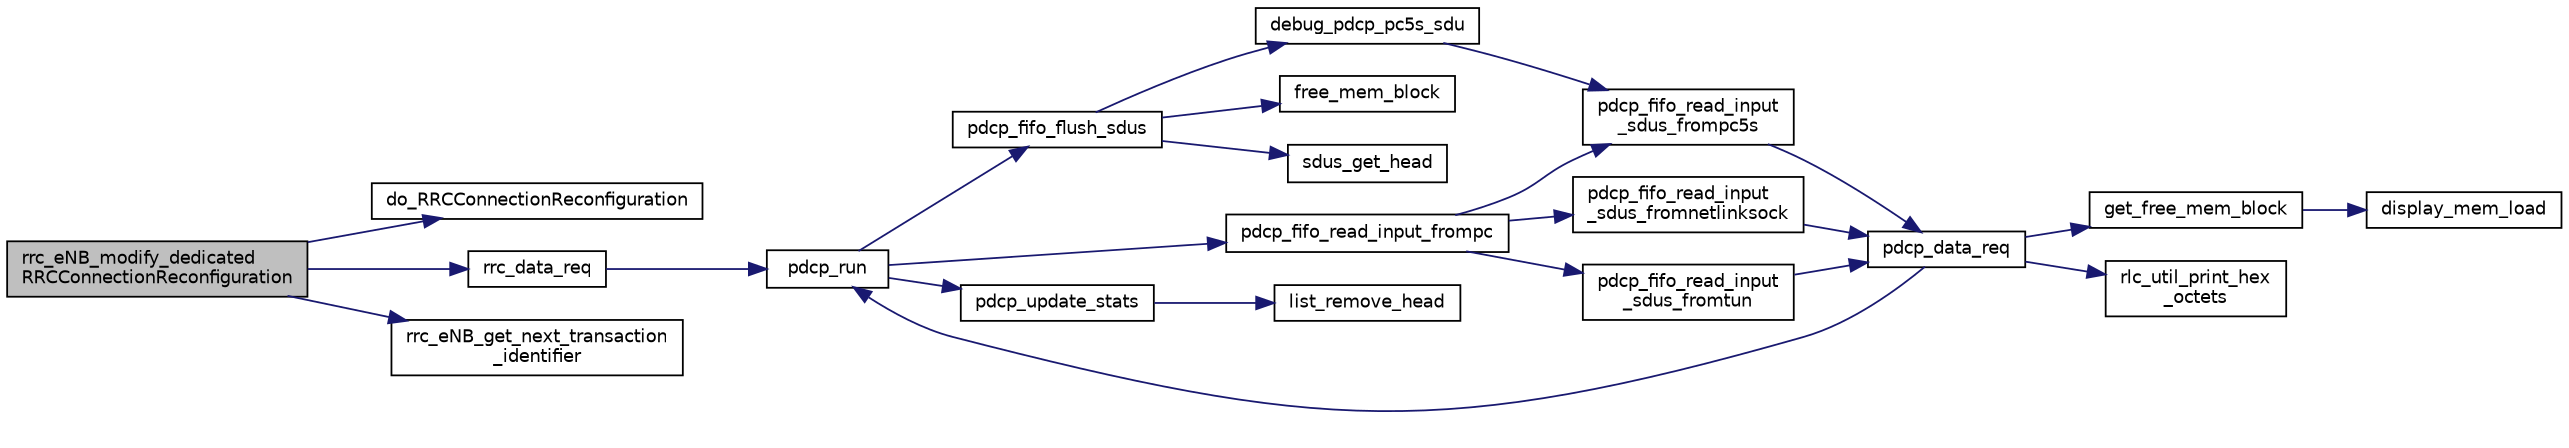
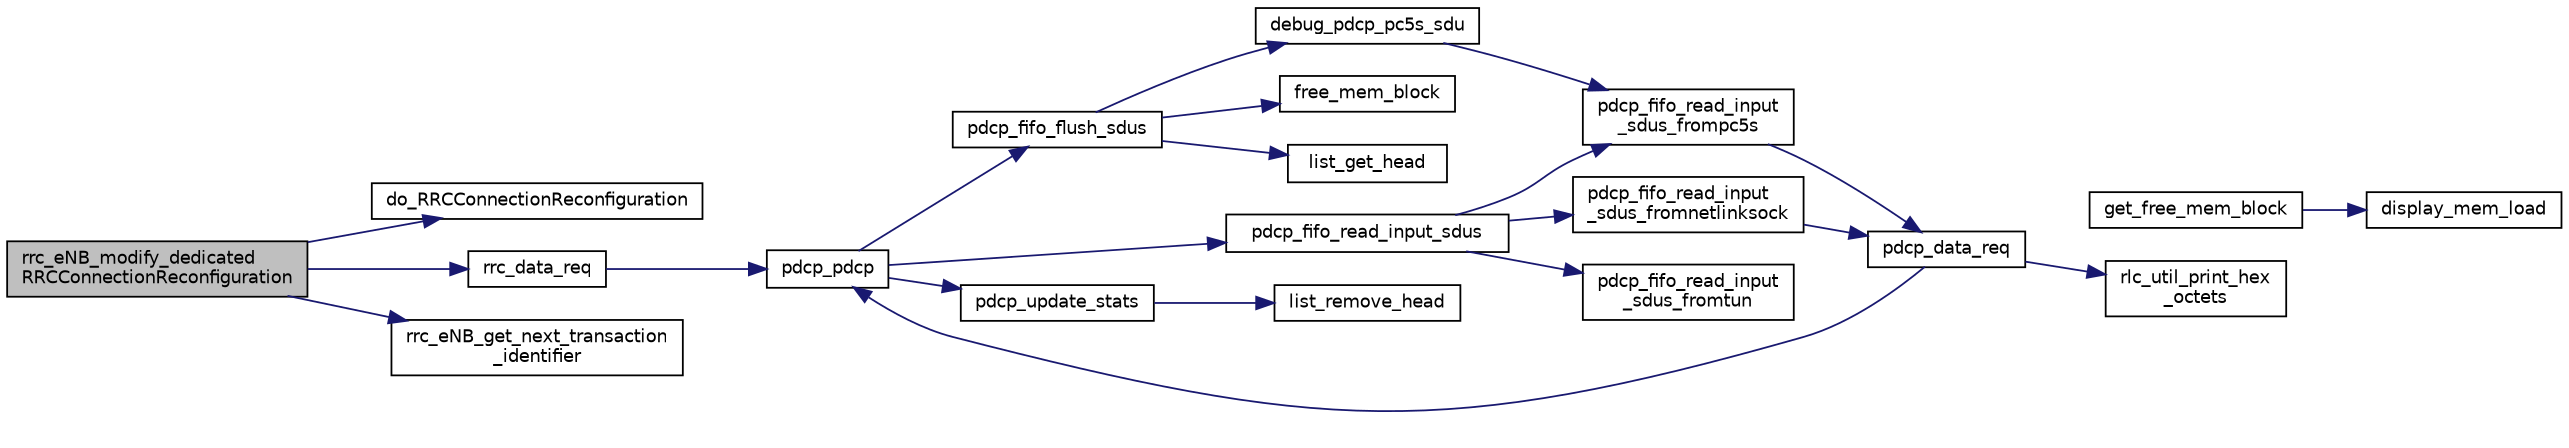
(1367, 164) -> (1367, 164)
(1367, 233) -> (1367, 233)
(2049, 233) -> none
(828, 269) -> (828, 269)
(1822, 270) -> none
